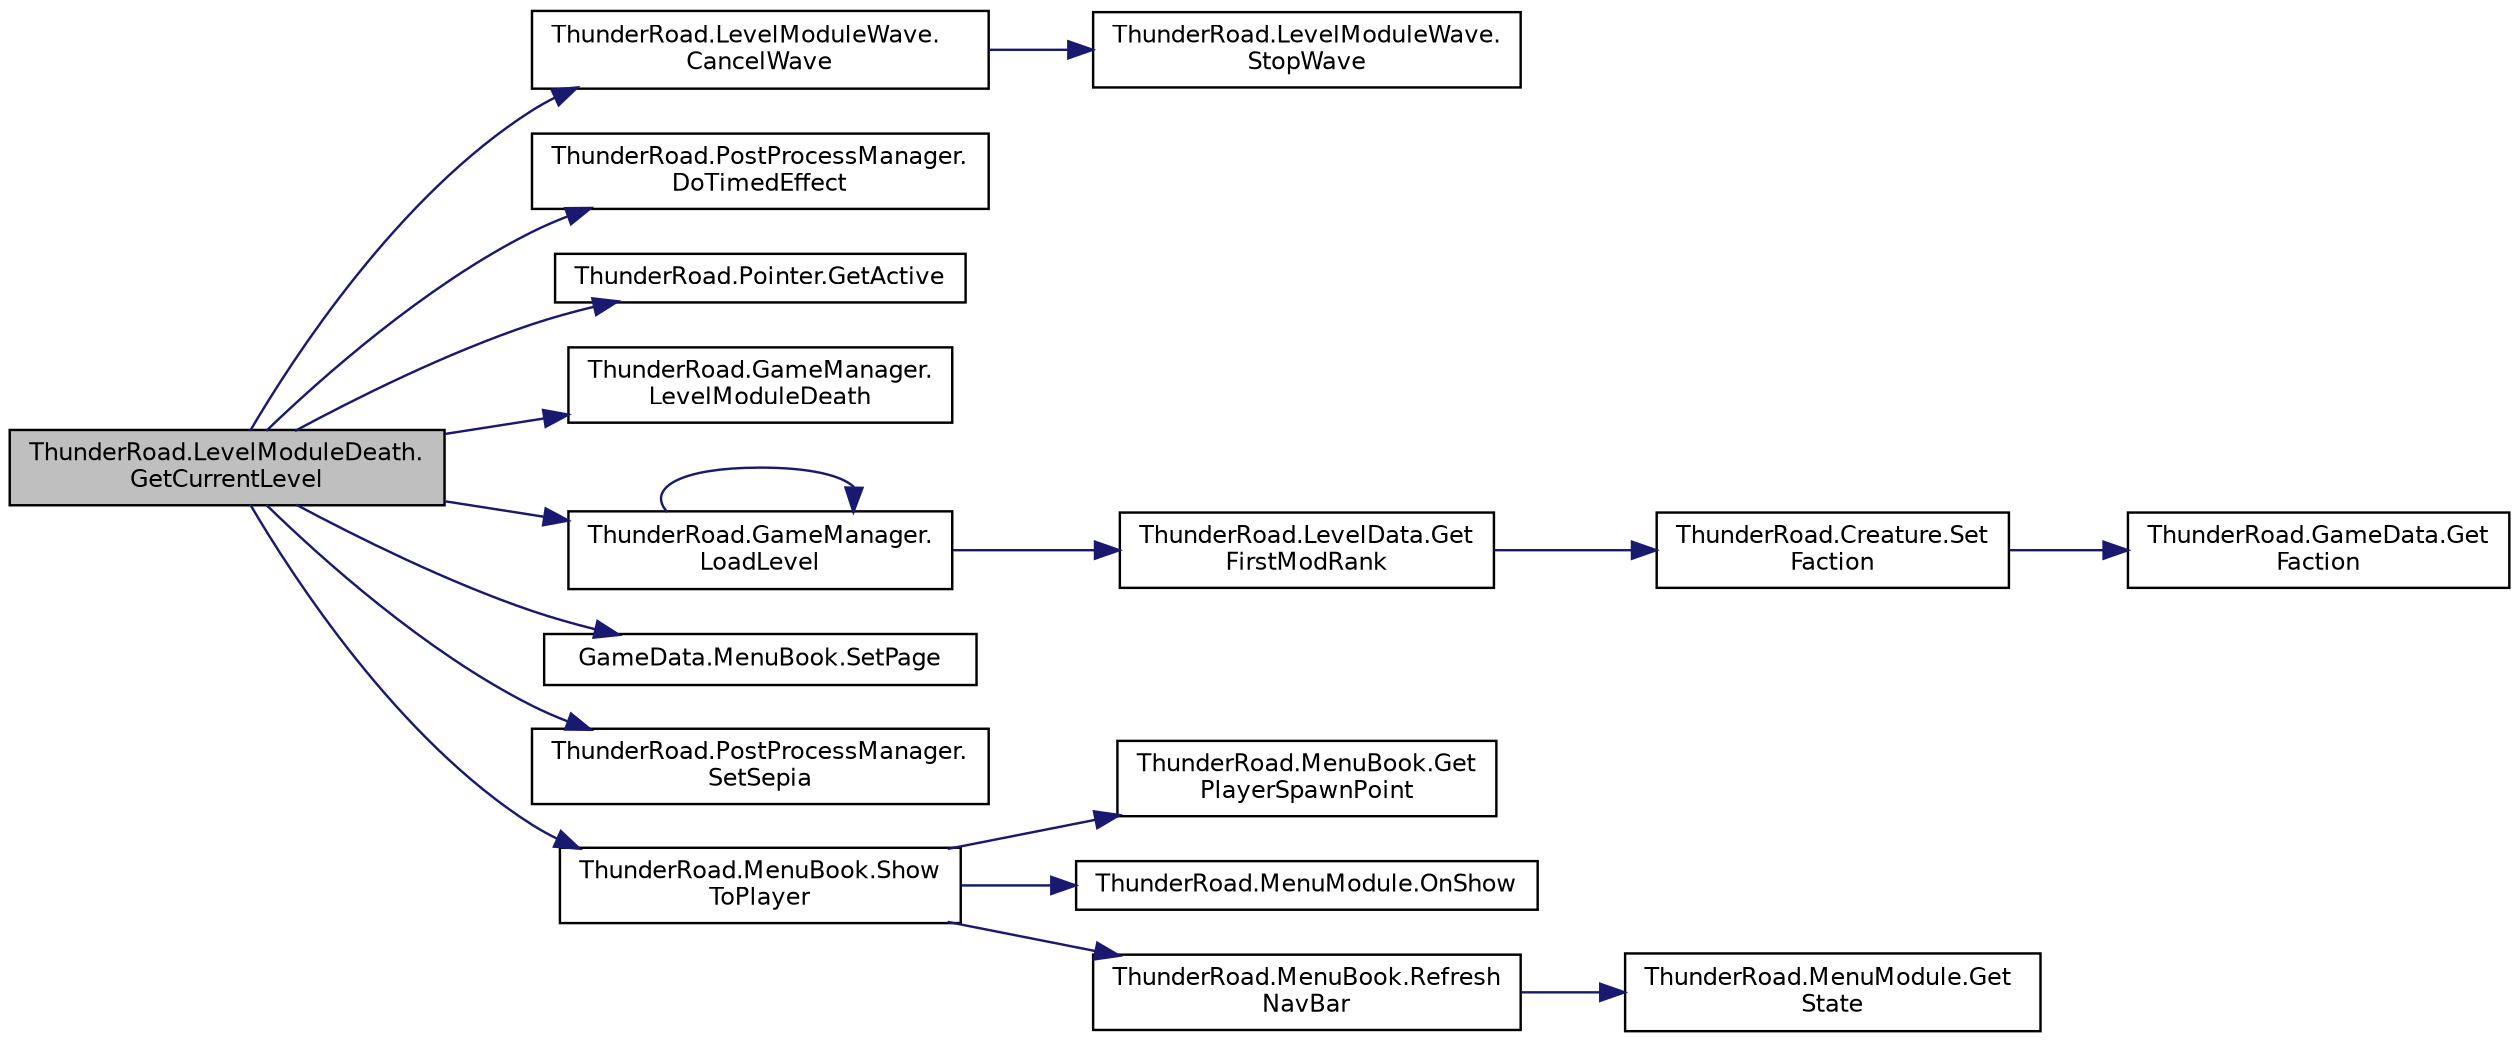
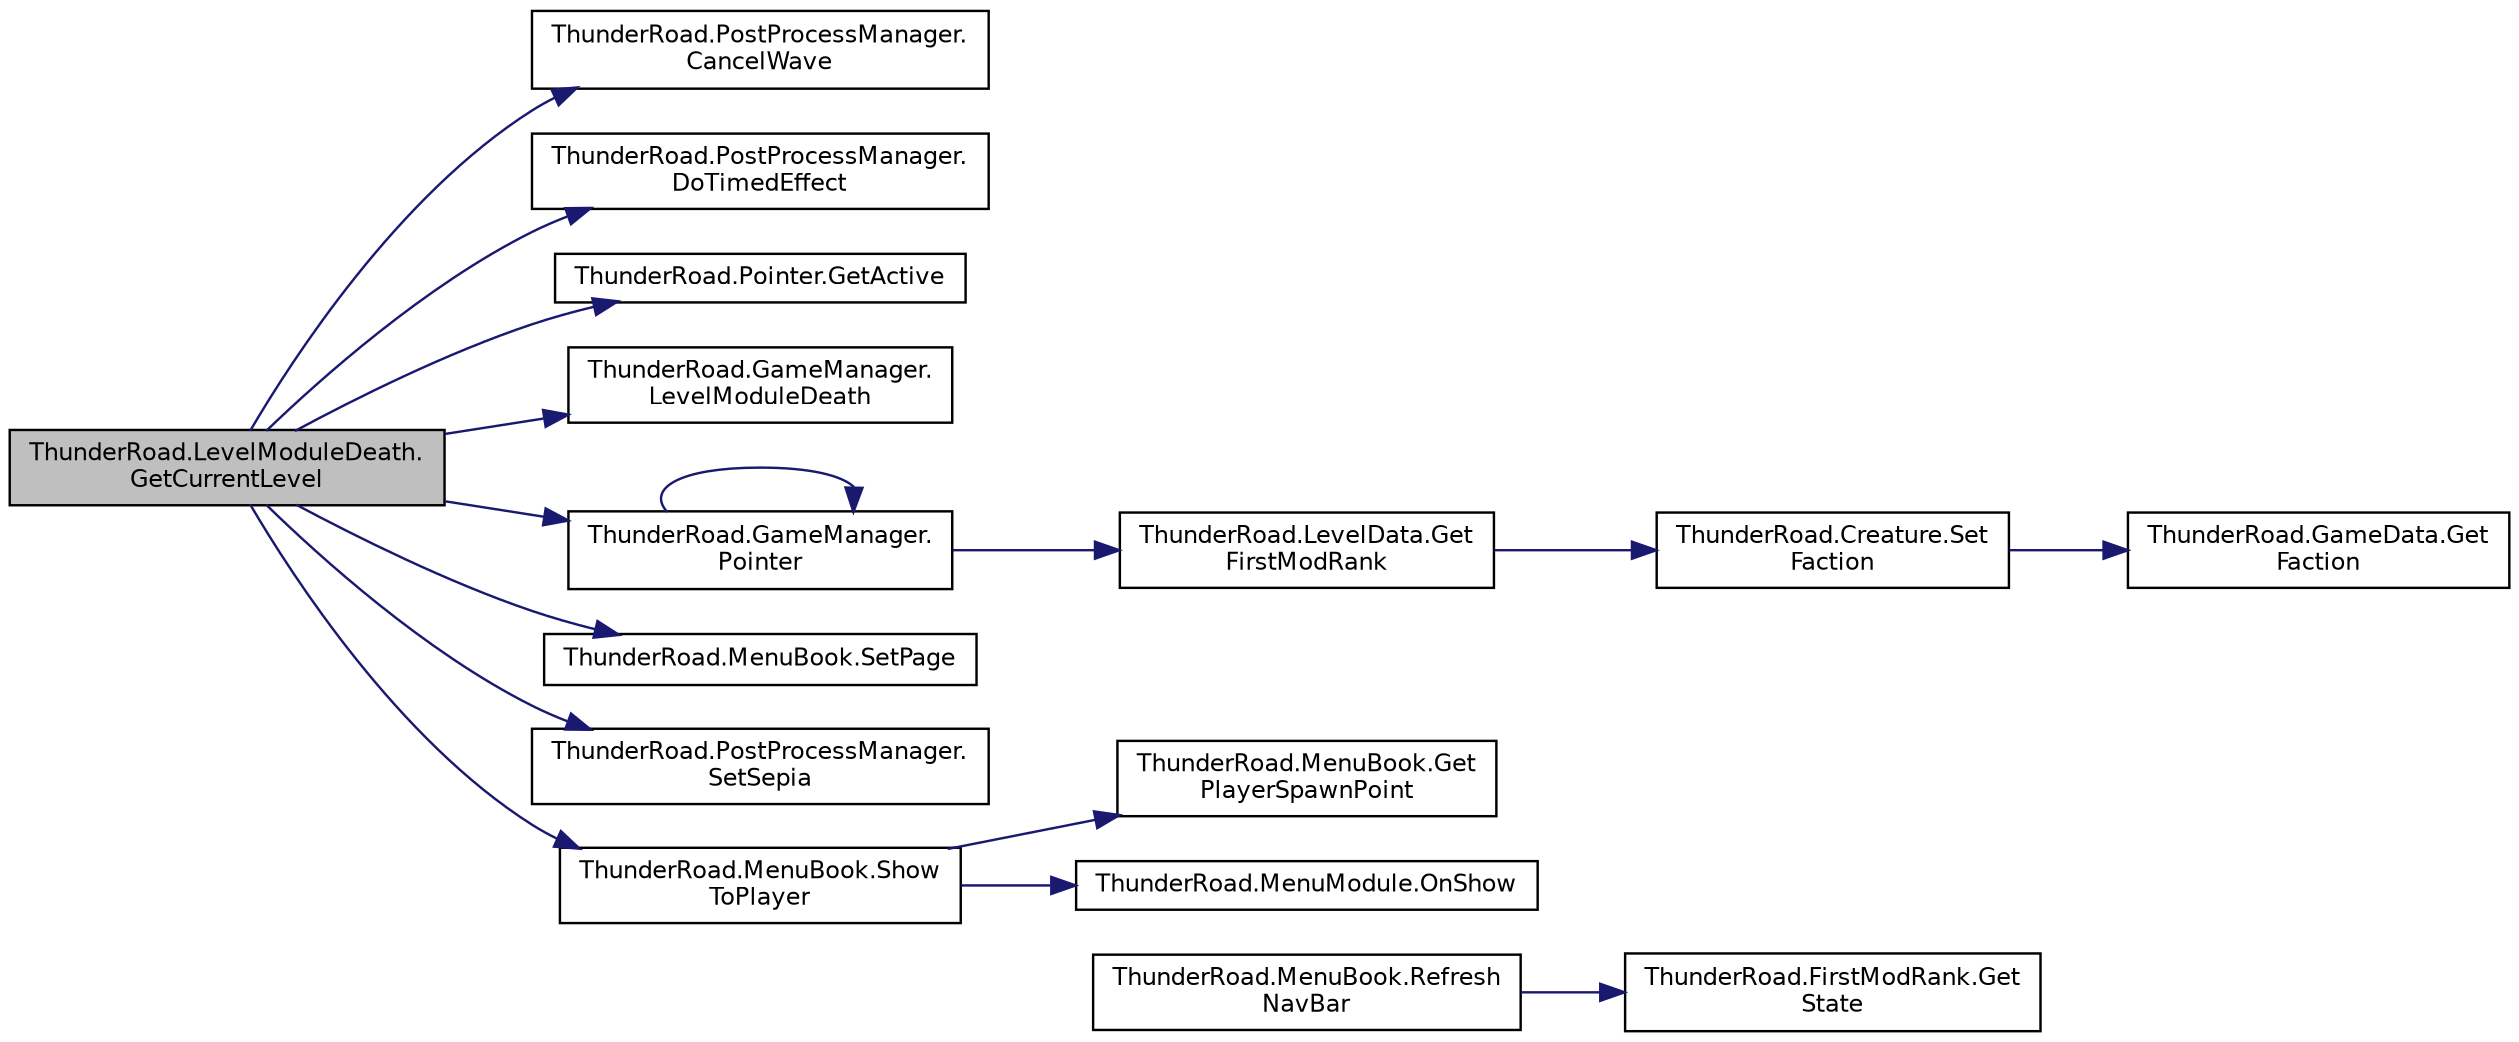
(760, 50) -> (760, 50)
(1307, 50) -> none
(760, 550) -> (760, 550)
(760, 660) -> (760, 660)
(1021, 936) -> none
(1833, 992) -> (1833, 992)
